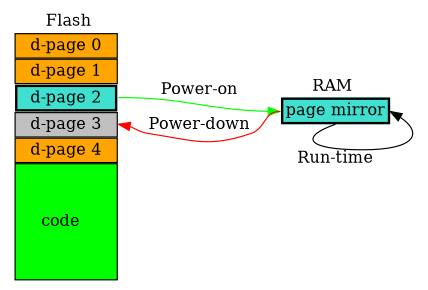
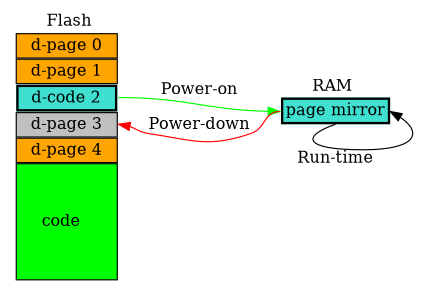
(66, 98) -> (67, 98)
